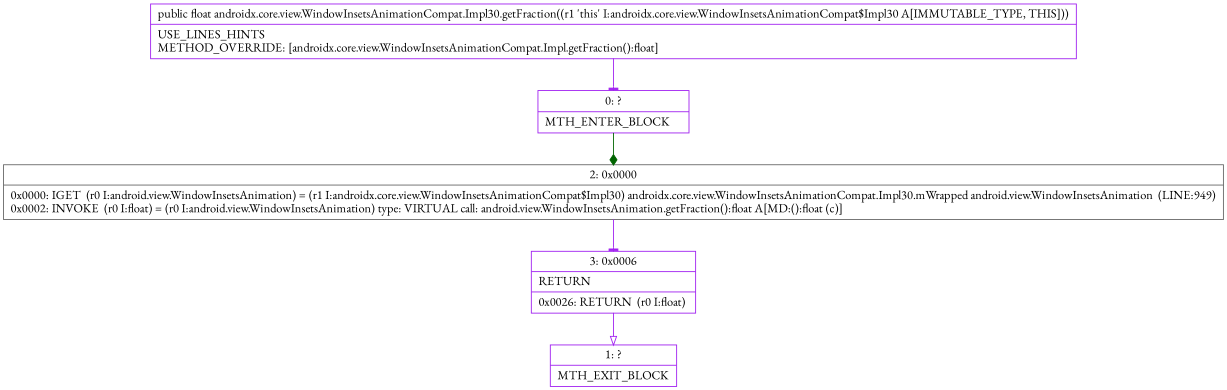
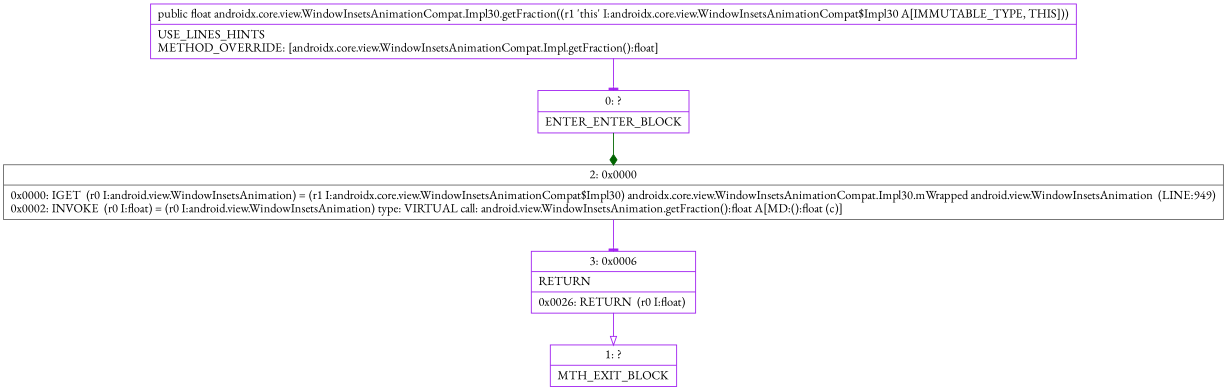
(608, 122) -> (613, 122)
